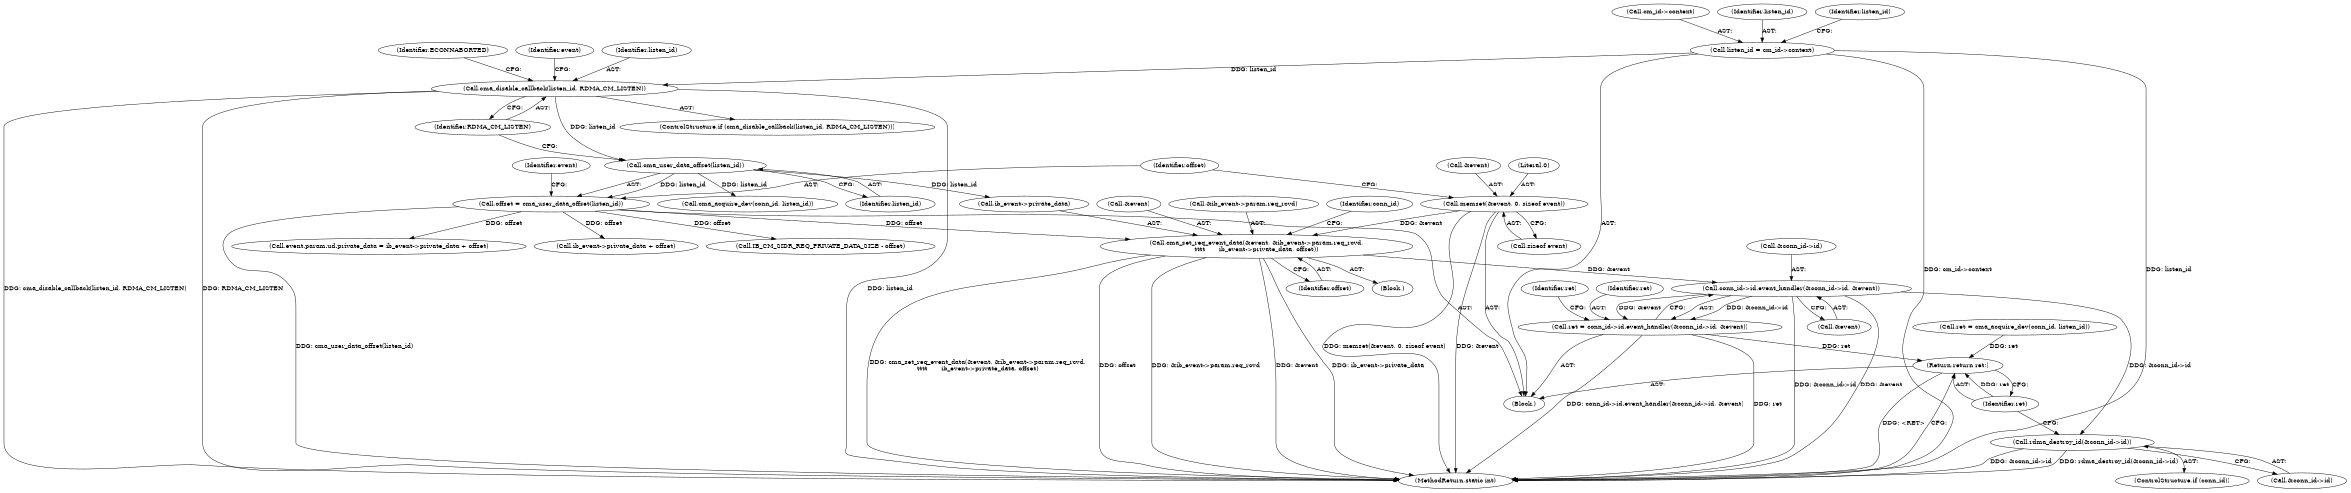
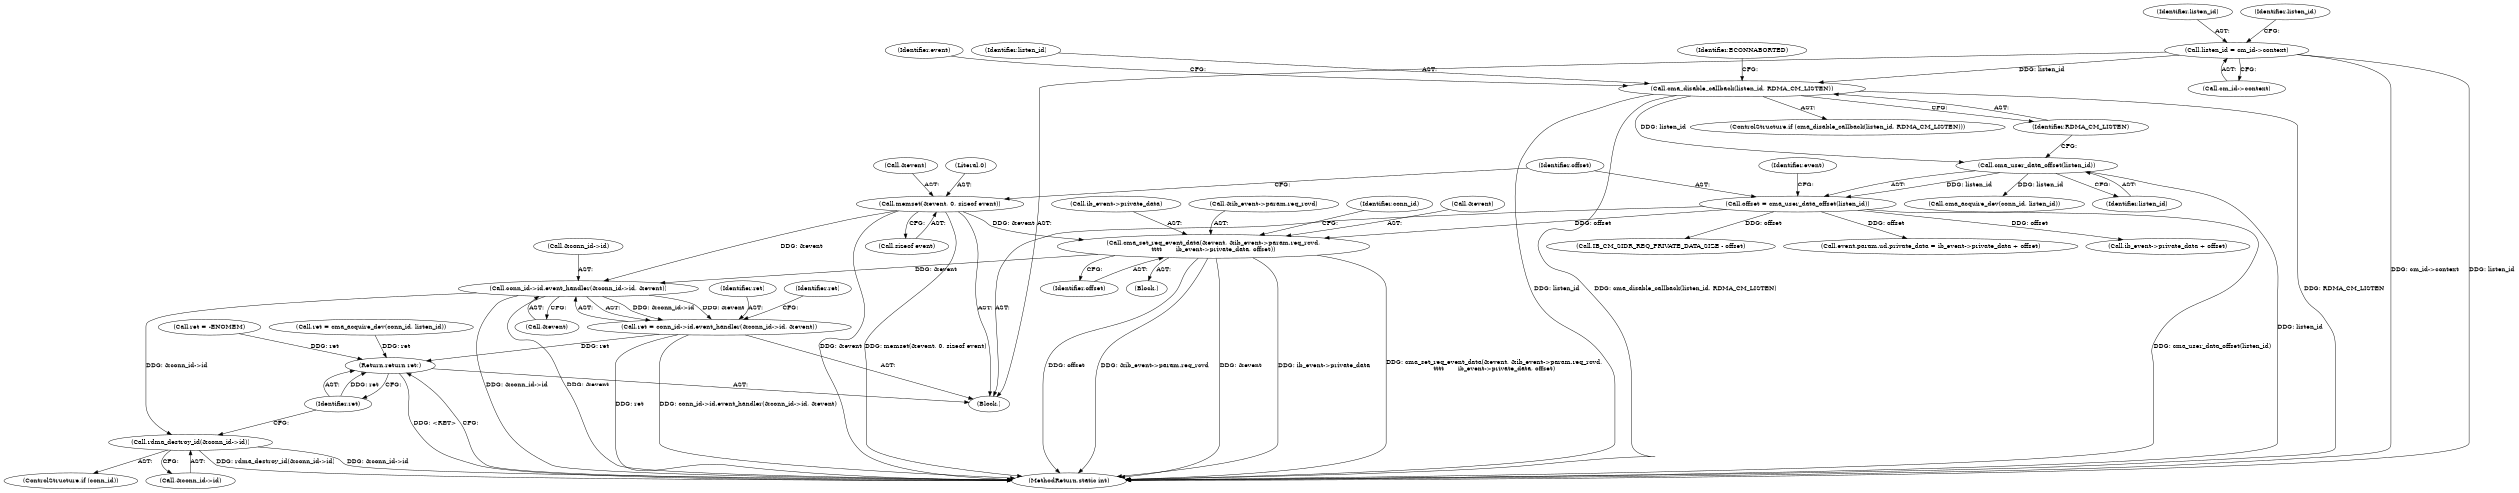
none -> (2240, 67)
(870, 180) -> (2023, 465)
none -> (752, 242)
(1679, 308) -> (587, 308)
none -> (210, 327)
